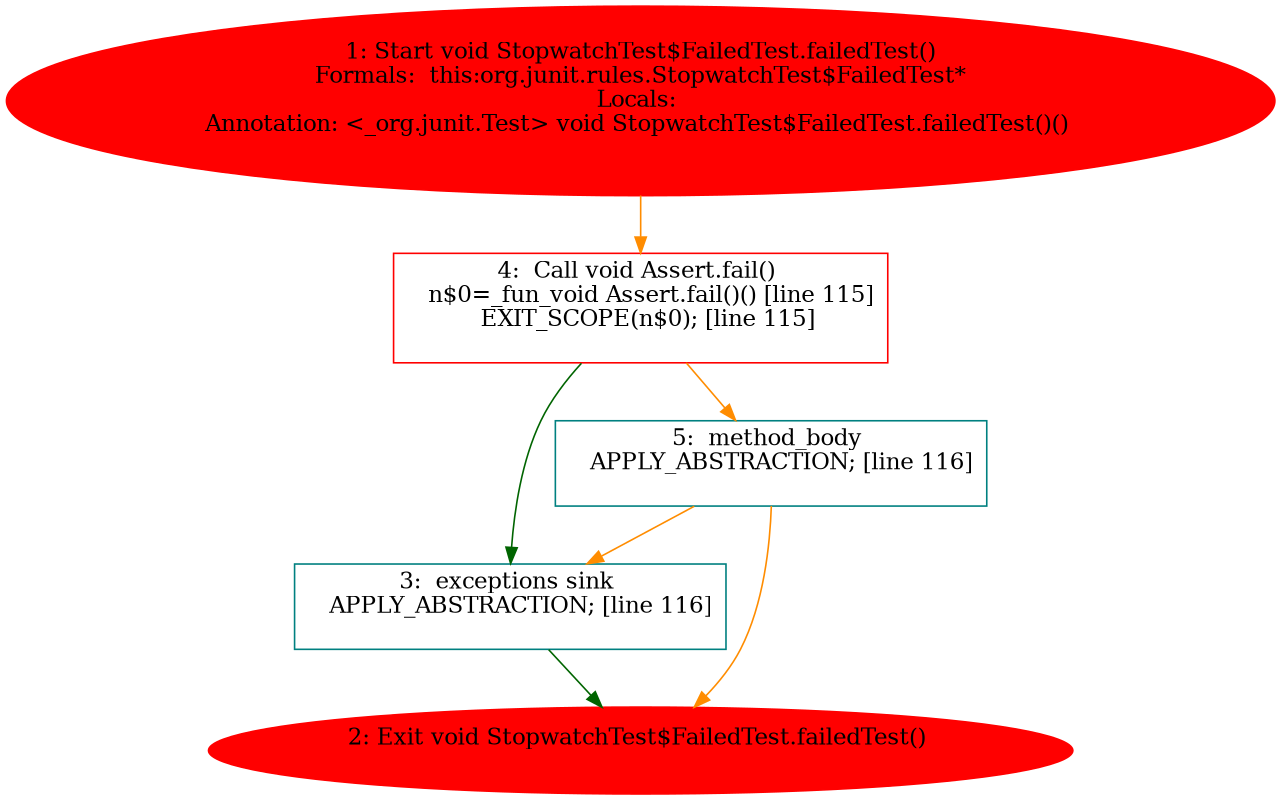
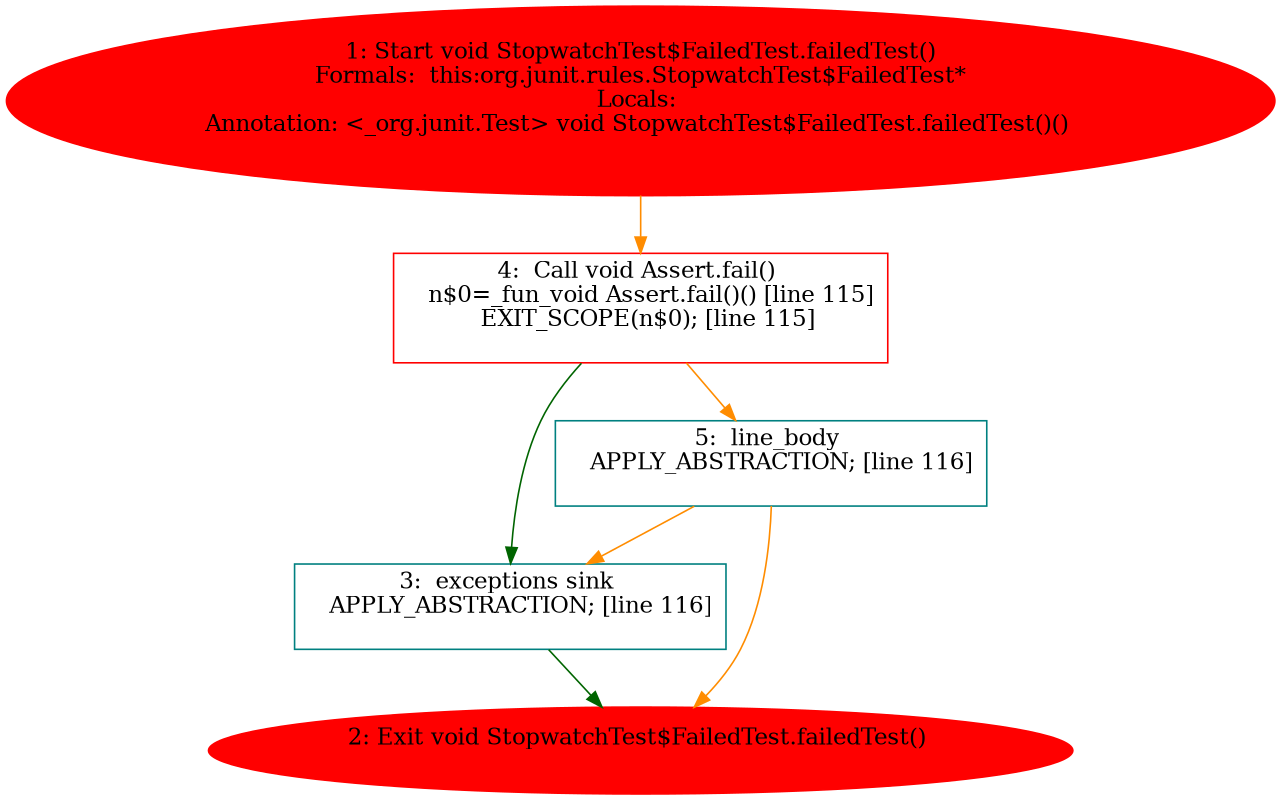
(771, 463) -> (771, 463)
